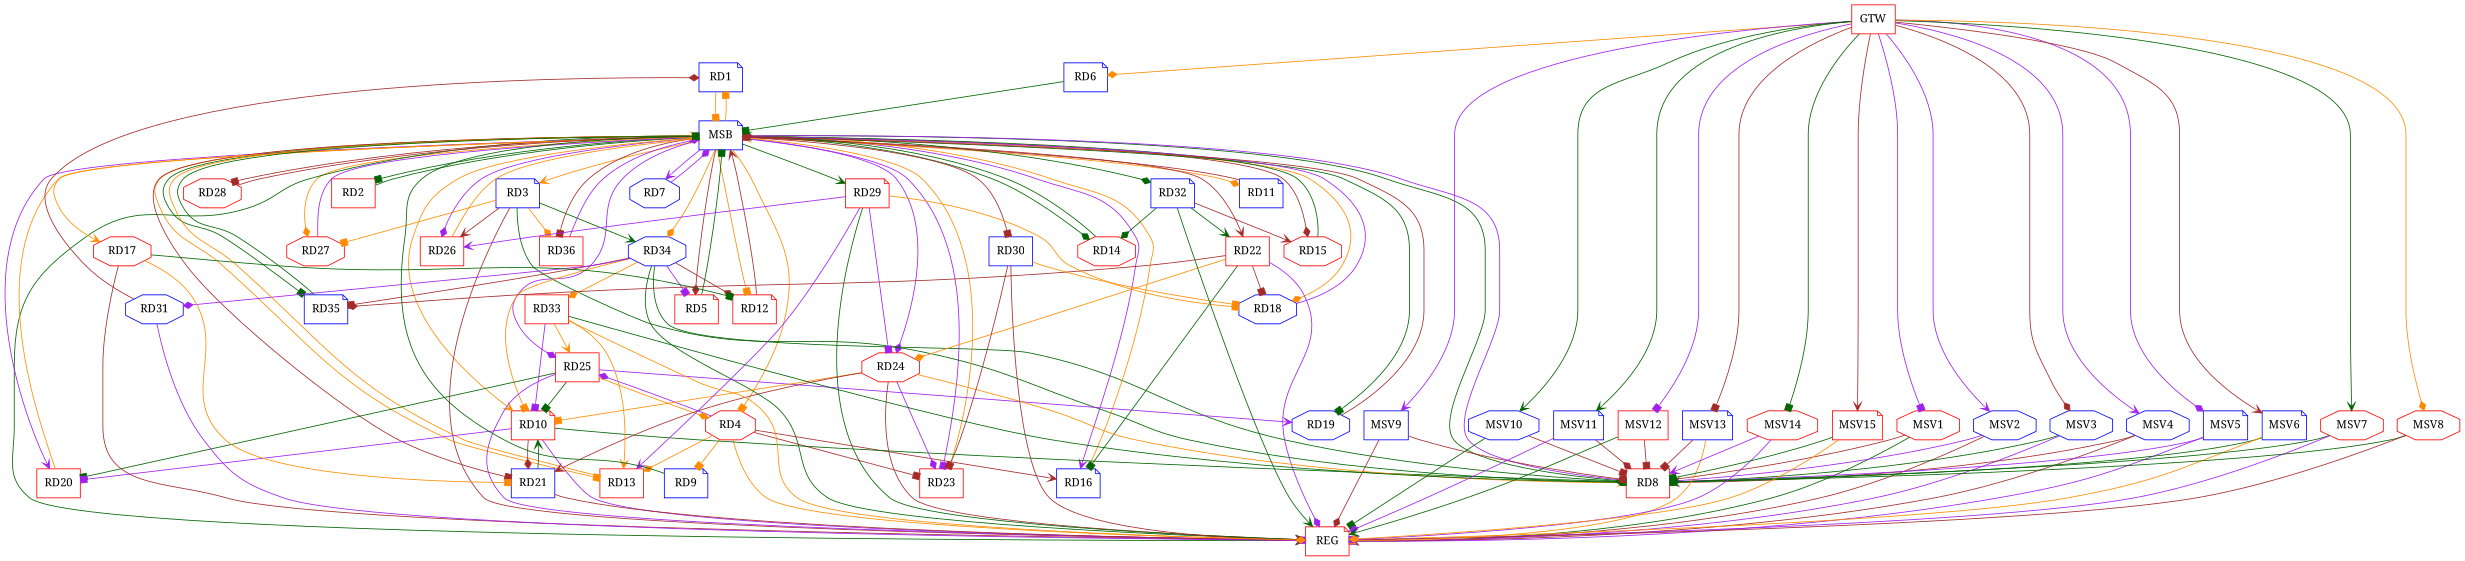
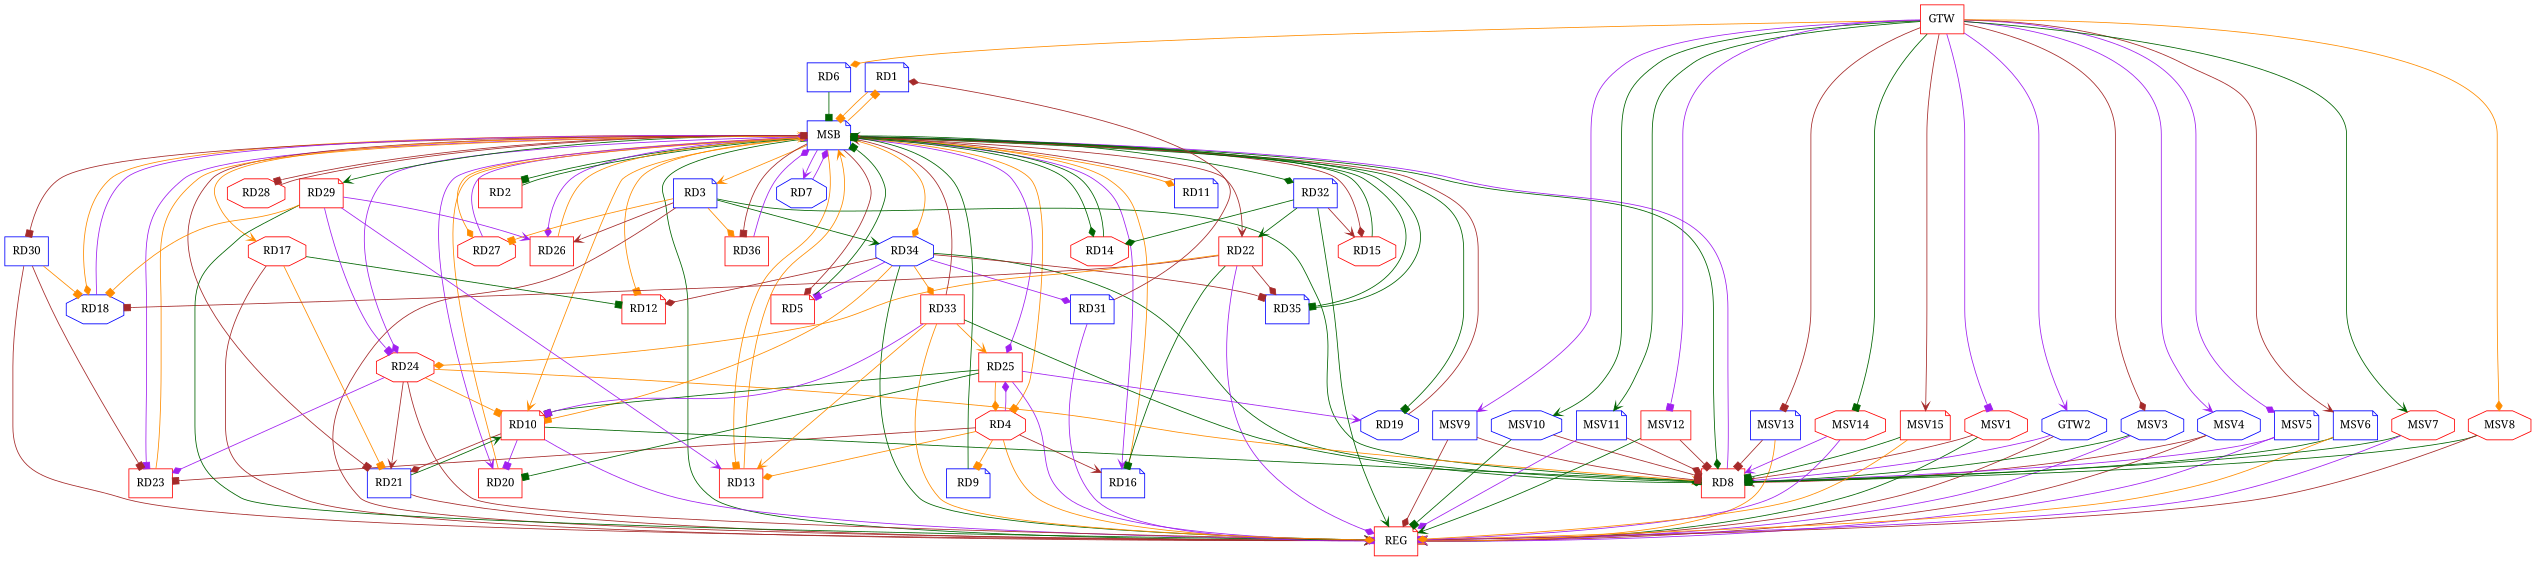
(747, 226) -> (942, 194)
(154, 309) -> (1092, 309)
(2005, 425) -> (2074, 425)
